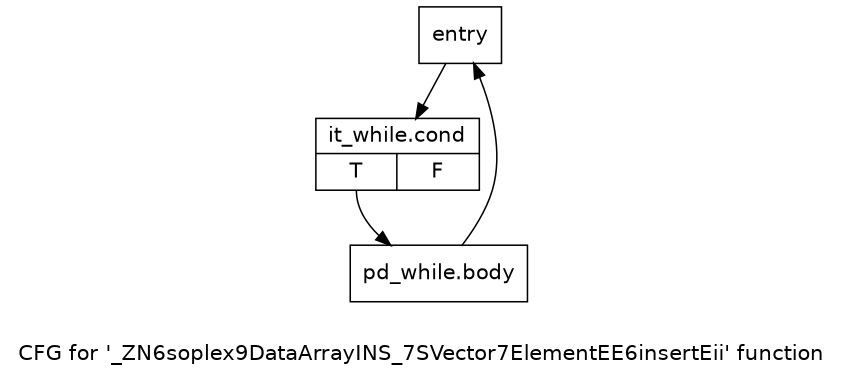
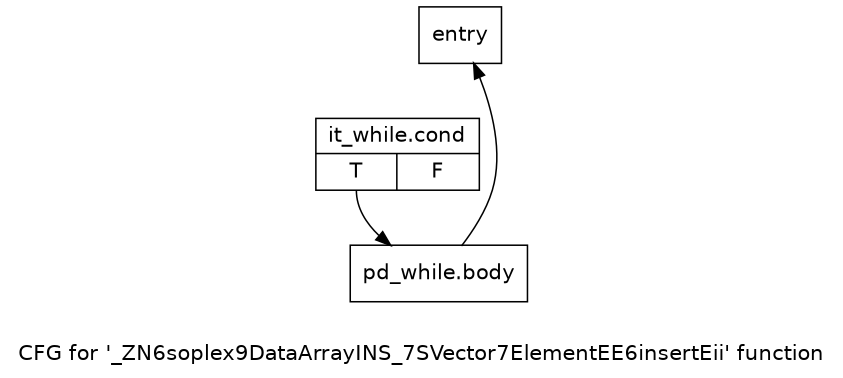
(435, 84) -> none
